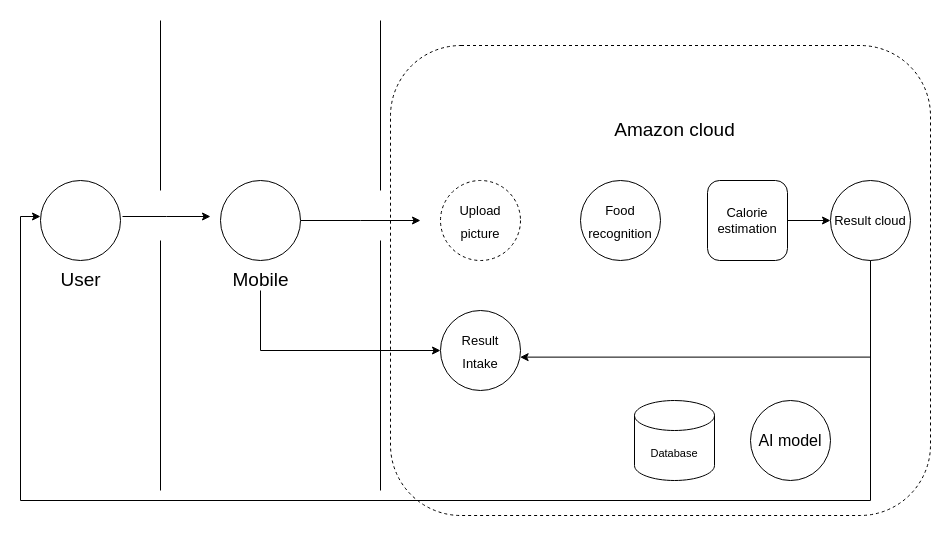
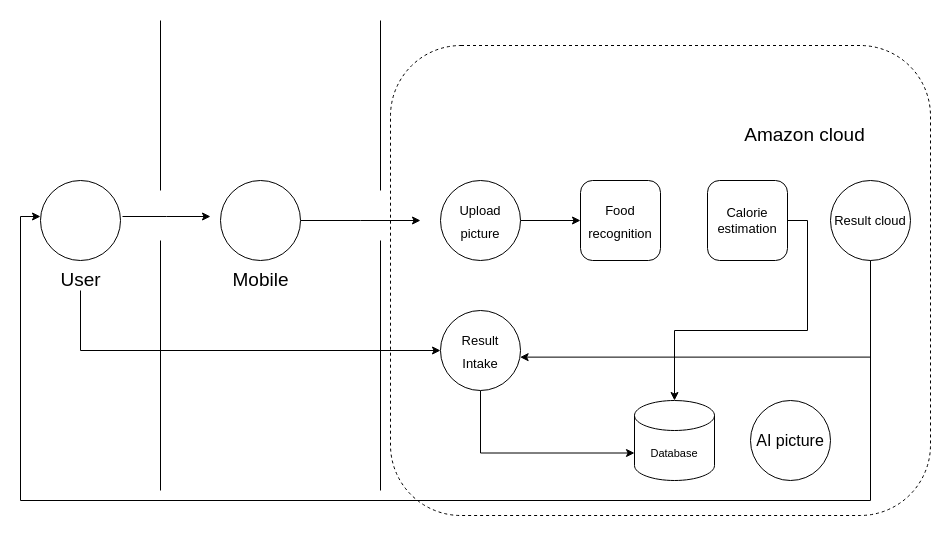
(675, 131) -> (805, 136)
(481, 221) -> (481, 221)
none -> (547, 221)
(621, 221) -> (621, 221)
(814, 221) -> (766, 331)
(261, 320) -> none
none -> (139, 351)
(791, 441) -> (791, 441)
none -> (523, 453)
